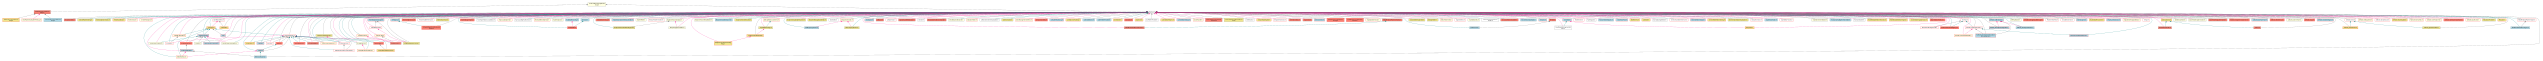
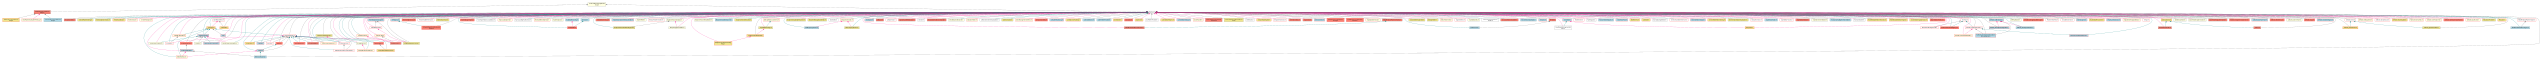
none -> (1803, 20)
